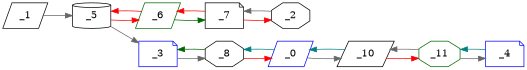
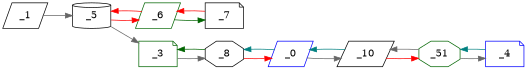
(291, 16) -> none
(158, 54) -> (158, 54)
(439, 54) -> (439, 54)
